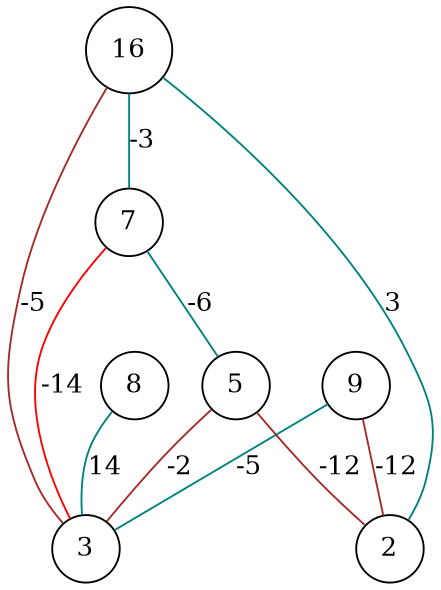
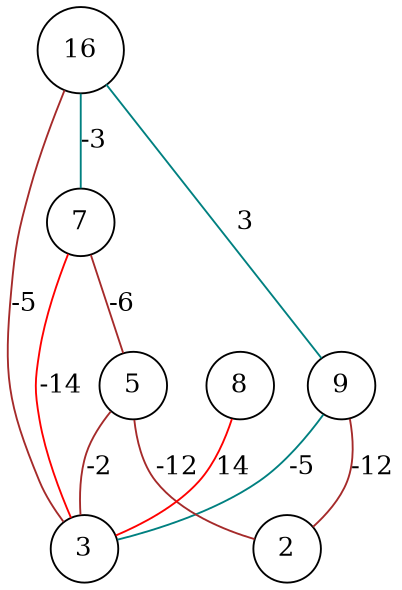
(356, 271) -> (214, 221)
(183, 304) -> (107, 304)
(86, 460) -> (189, 492)
